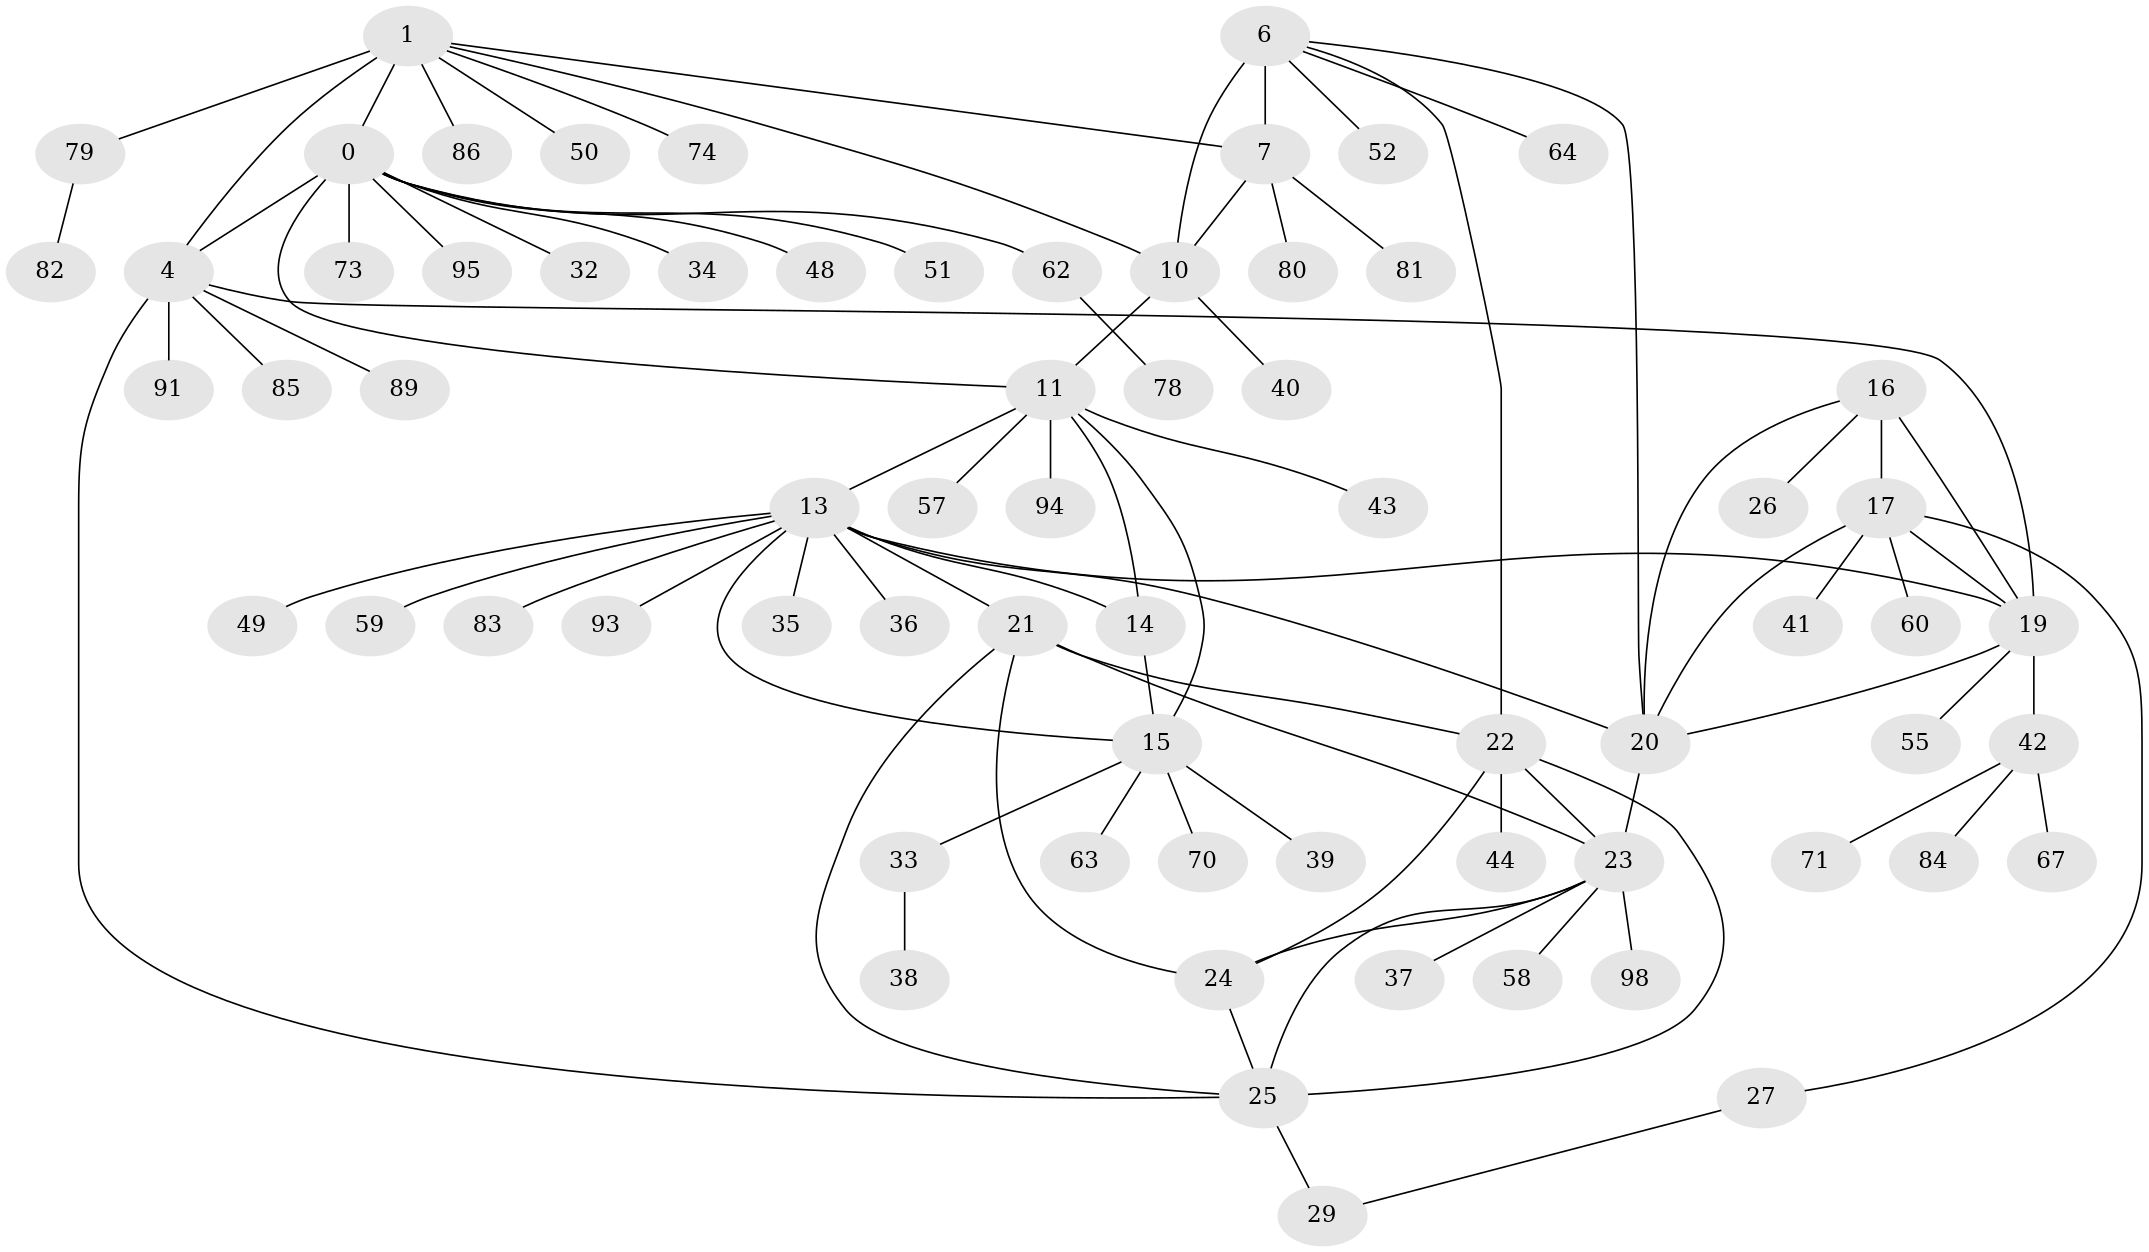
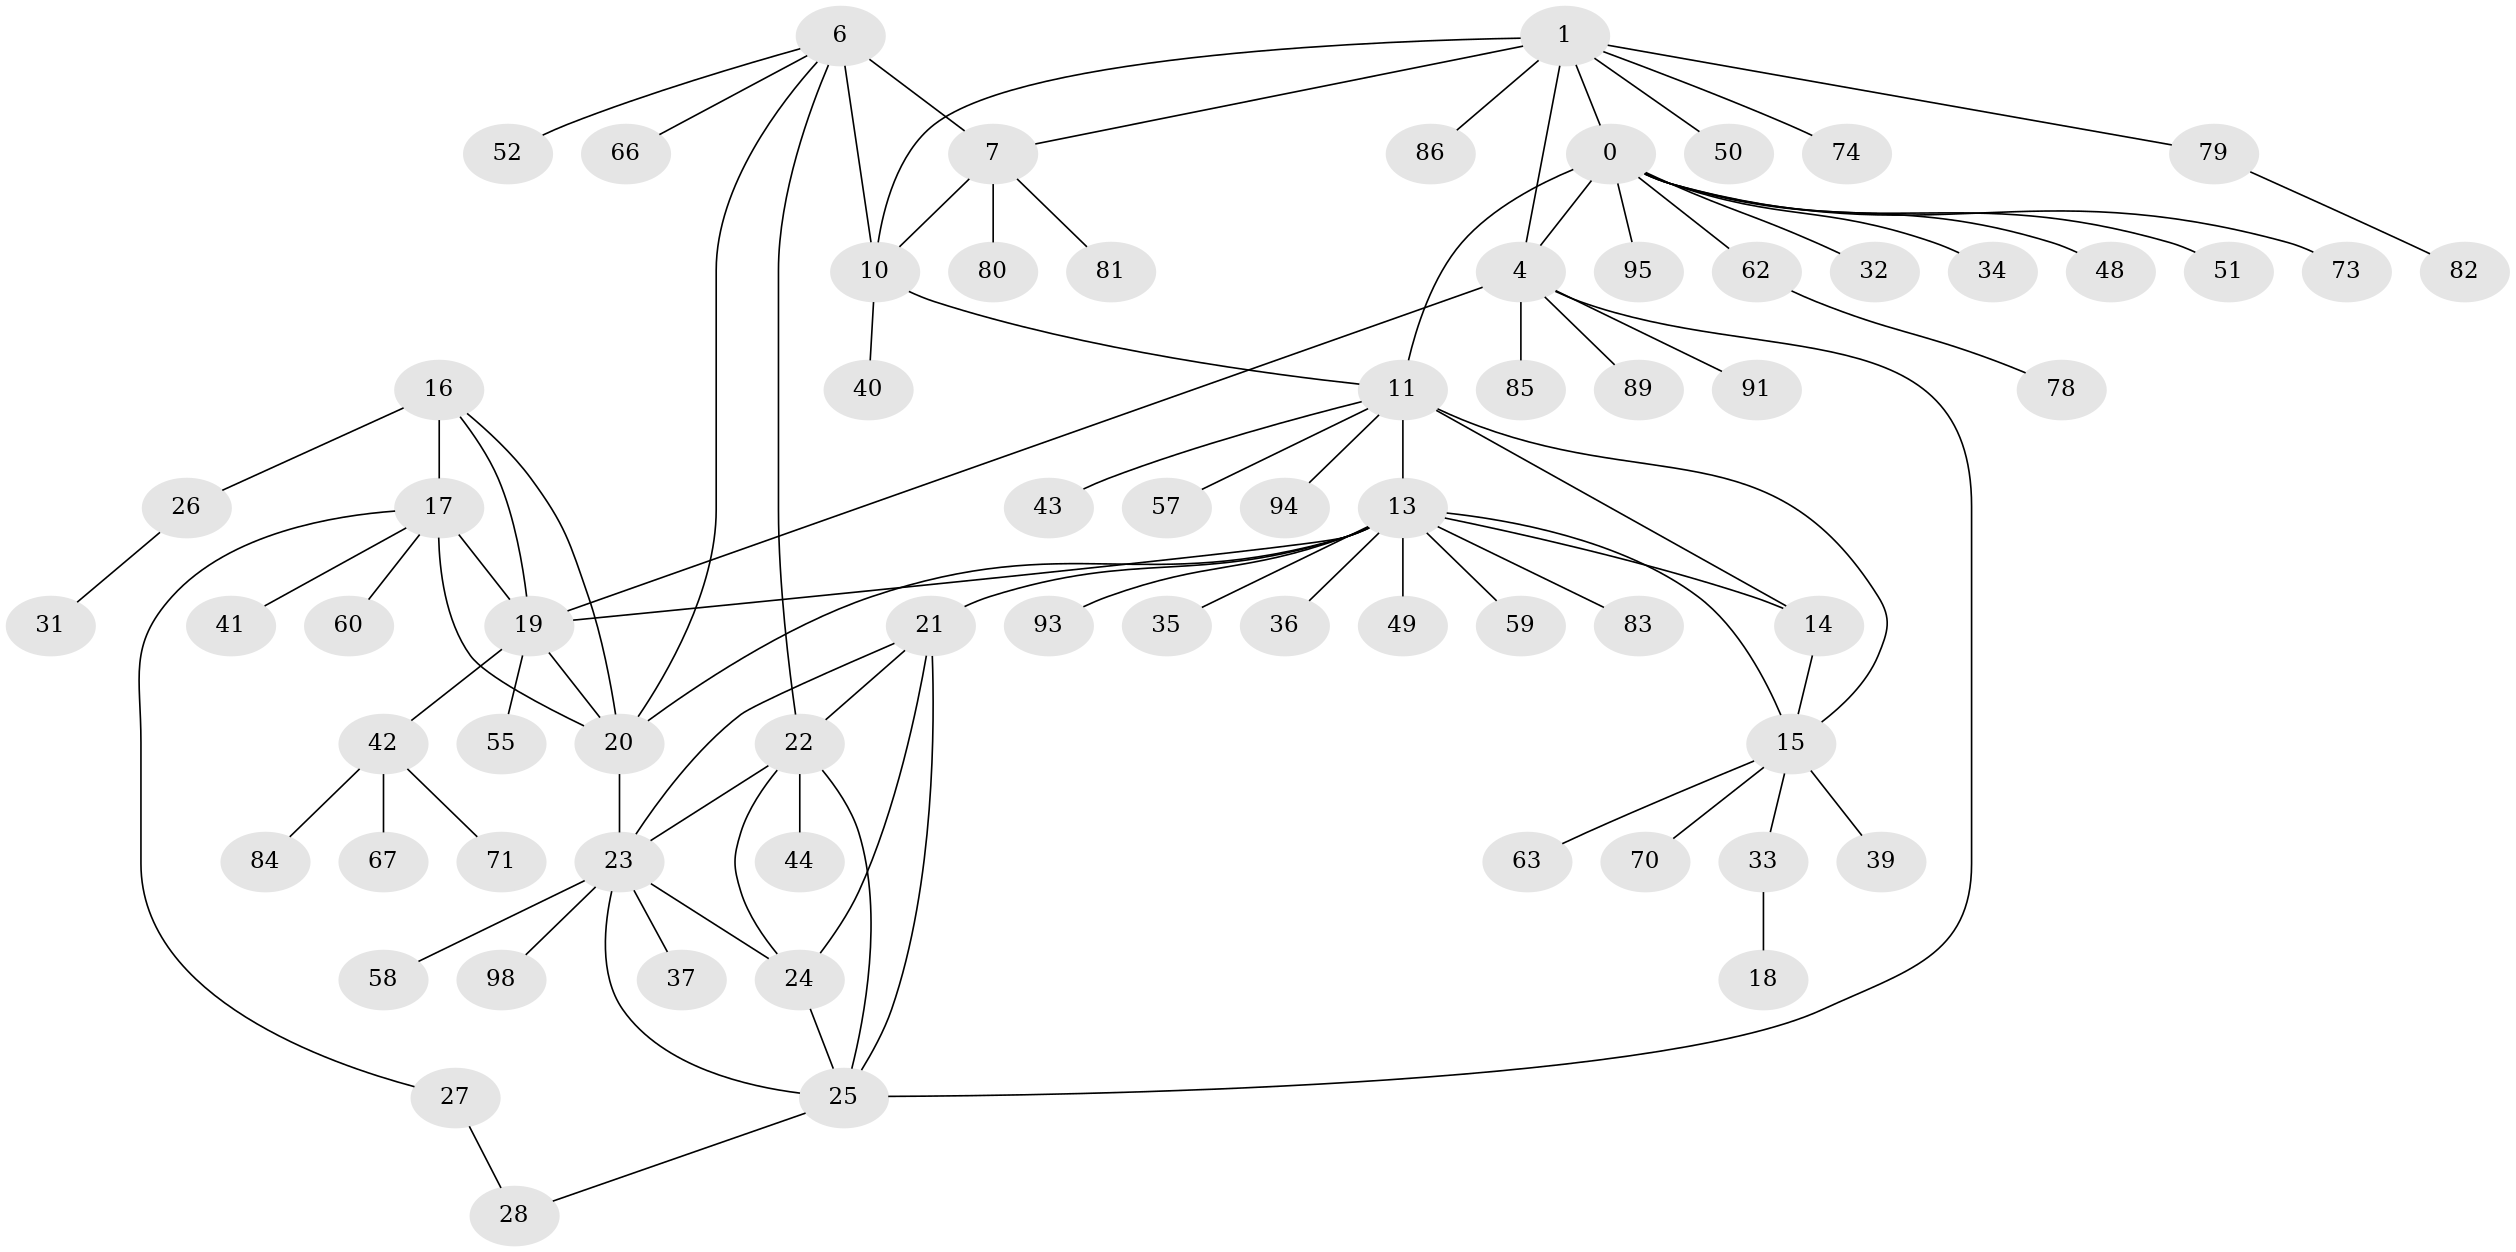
(1564, 154) -> (626, 154)
none -> (51, 626)
(905, 980) -> (1763, 980)
(1323, 1216) -> (515, 1216)
